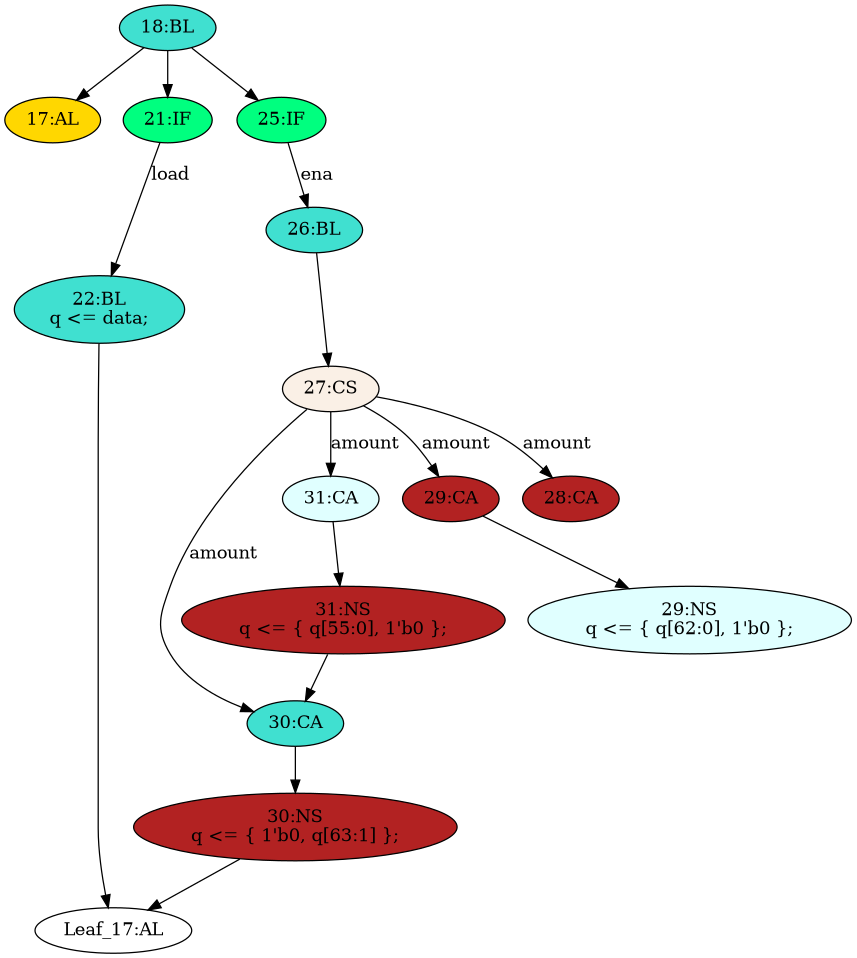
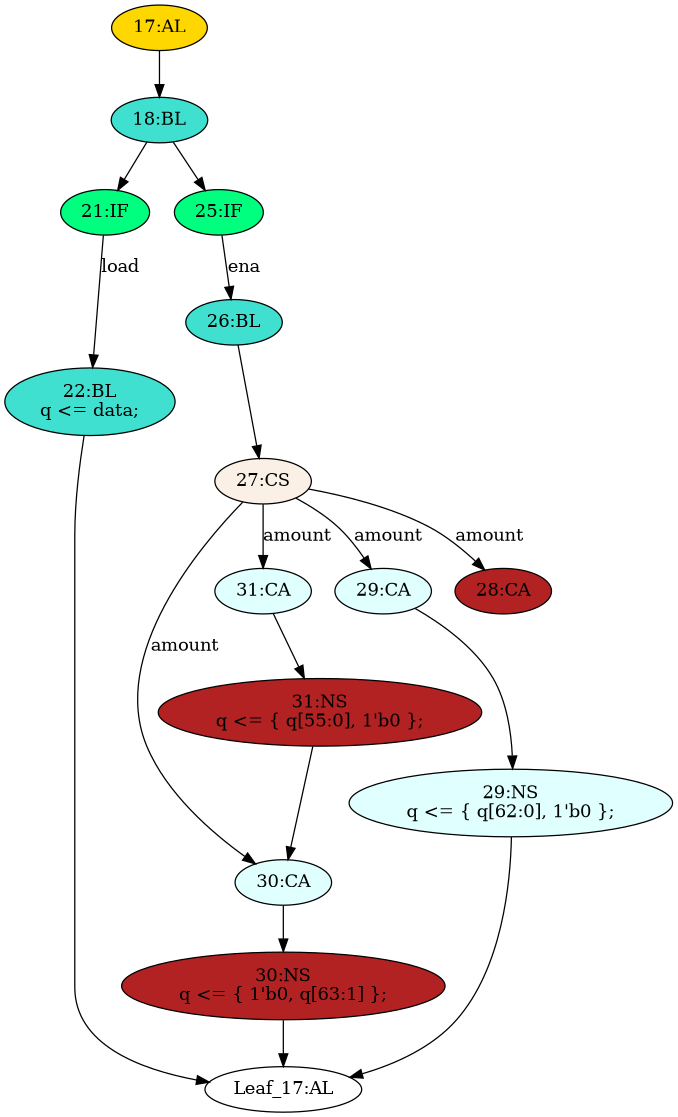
(115, 70) -> (159, 68)
(451, 499) -> (383, 591)
(295, 724) -> (283, 882)
none -> (480, 984)
